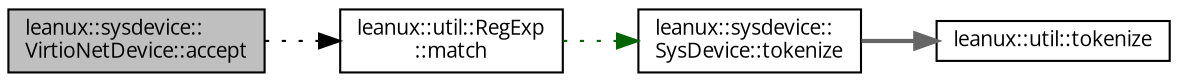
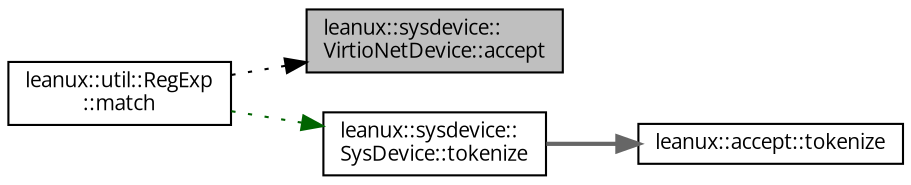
(292, 41) -> (258, 70)
(1053, 41) -> (771, 144)
